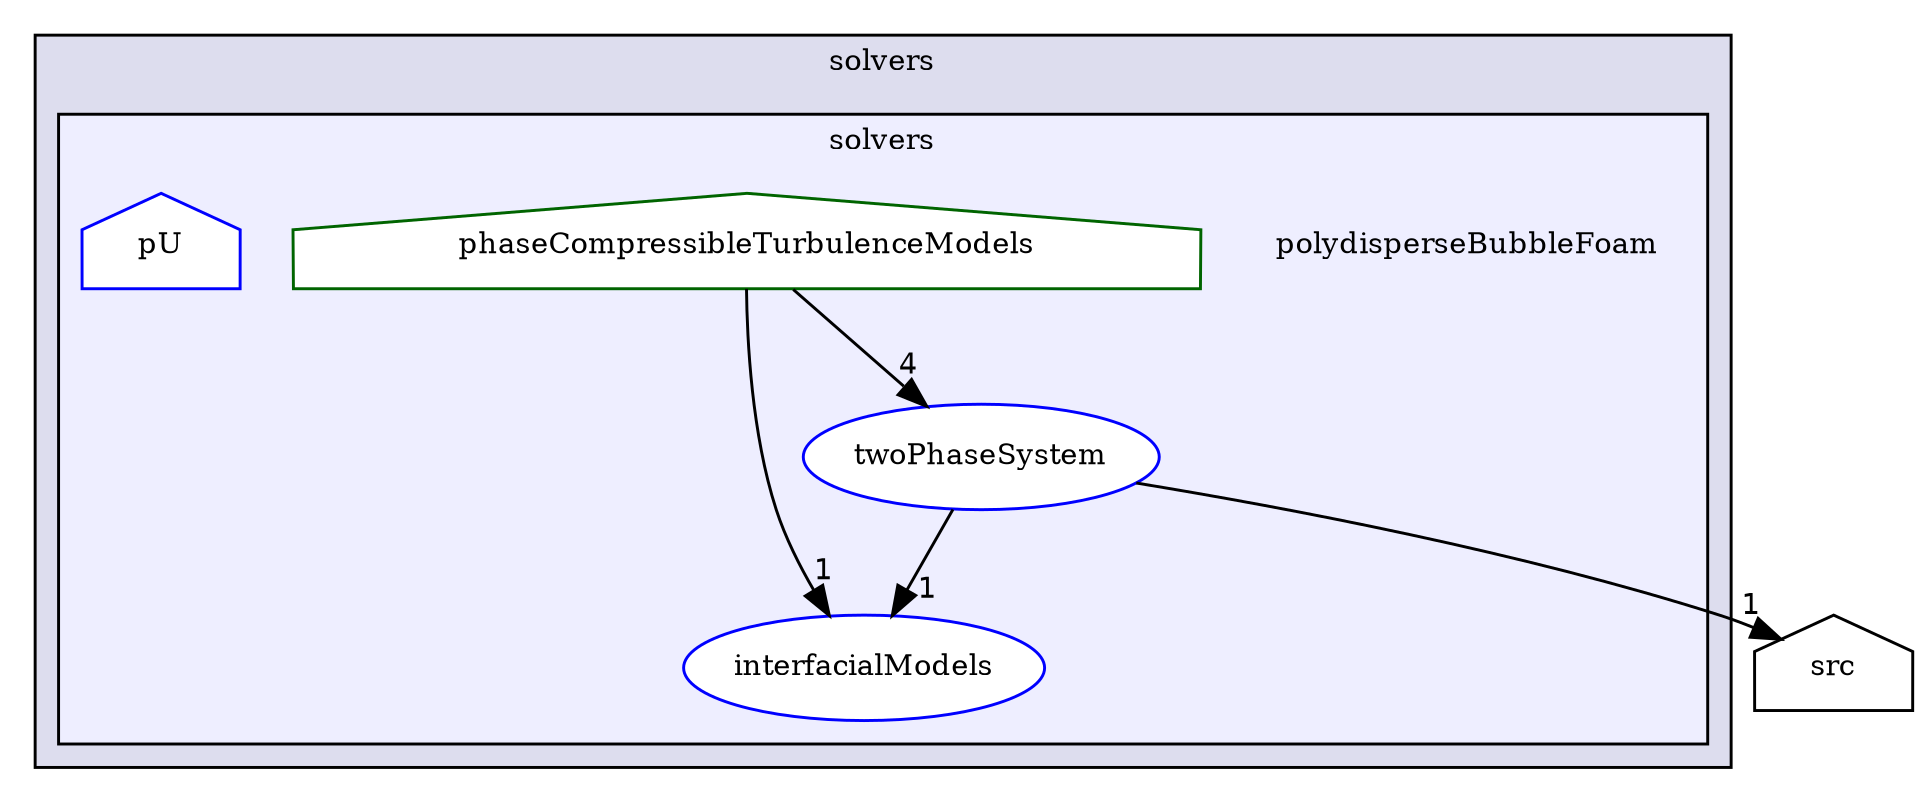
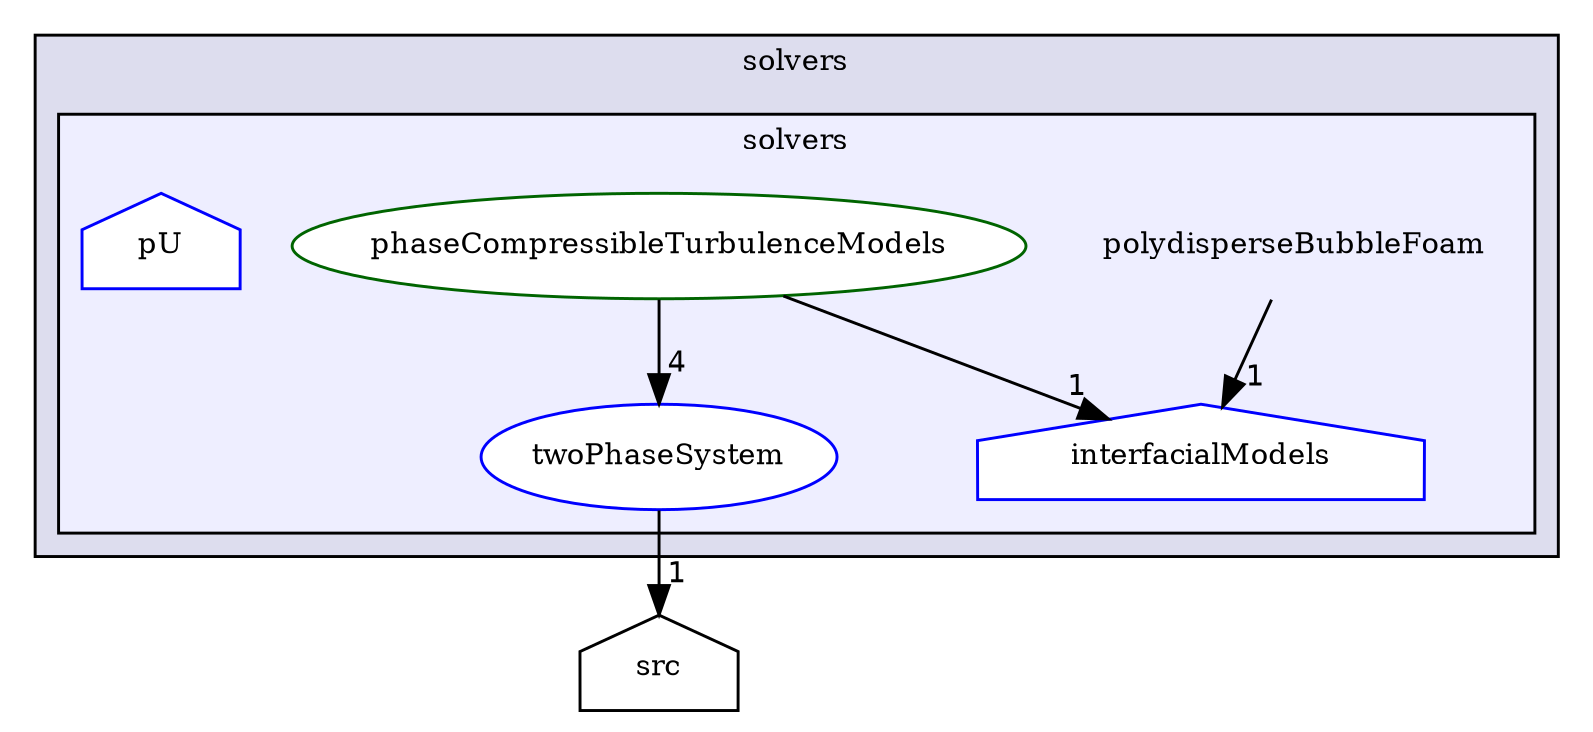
(747, 246) -> (659, 246)
(930, 550) -> (1253, 340)
(864, 668) -> (1201, 457)
